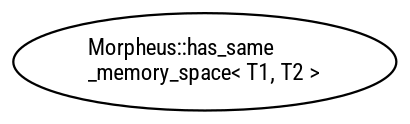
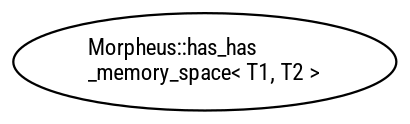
(205, 62) -> (205, 62)
